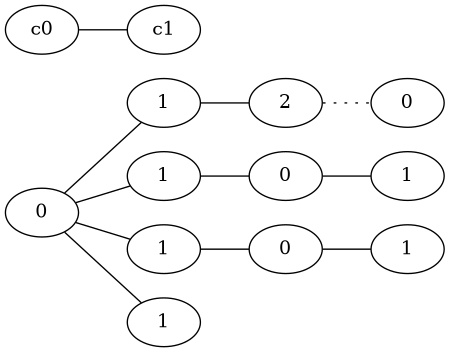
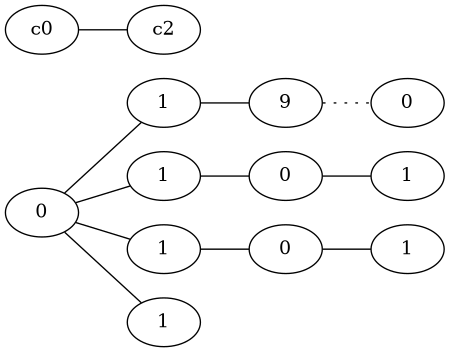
(164, 30) -> (164, 30)
(286, 103) -> (286, 103)
